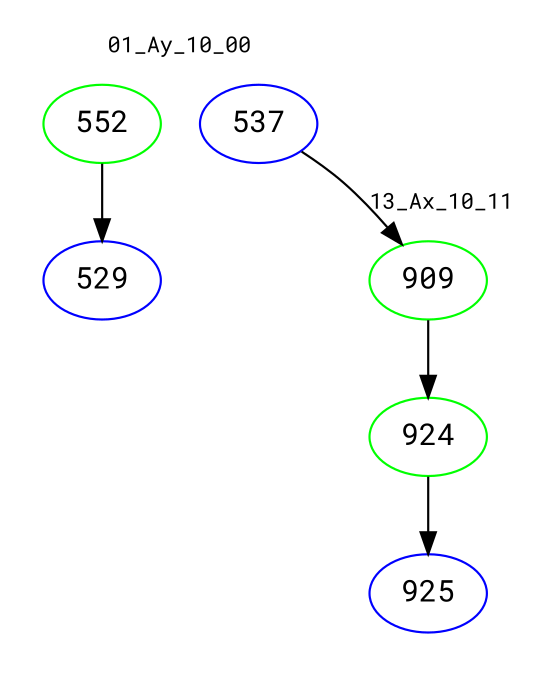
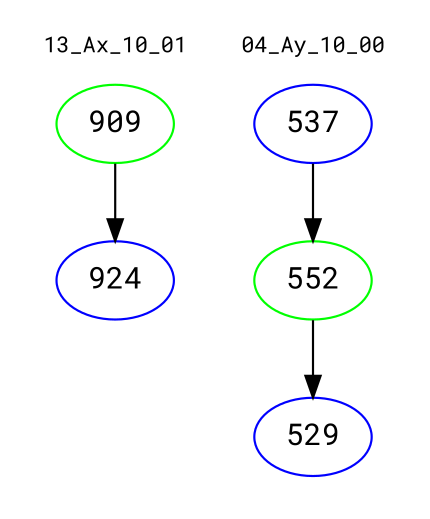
(180, 47) -> (314, 47)
(442, 203) -> (116, 47)
(366, 204) -> (313, 191)
(428, 437) -> (115, 280)
(428, 593) -> none
